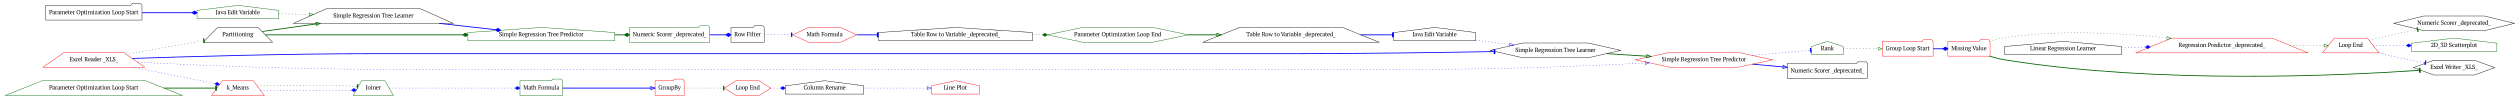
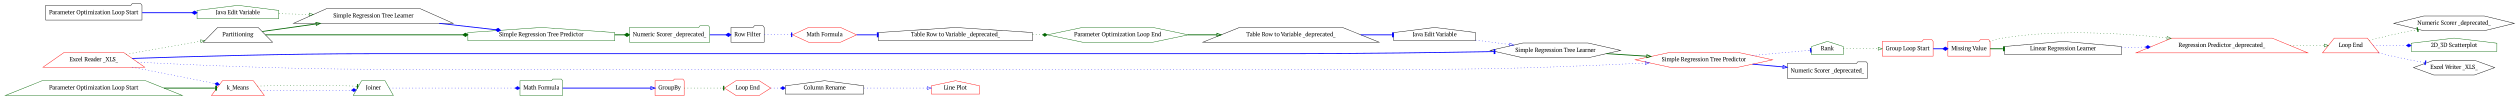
(163, 48) -> (163, 48)
(2203, 76) -> (1996, 49)
